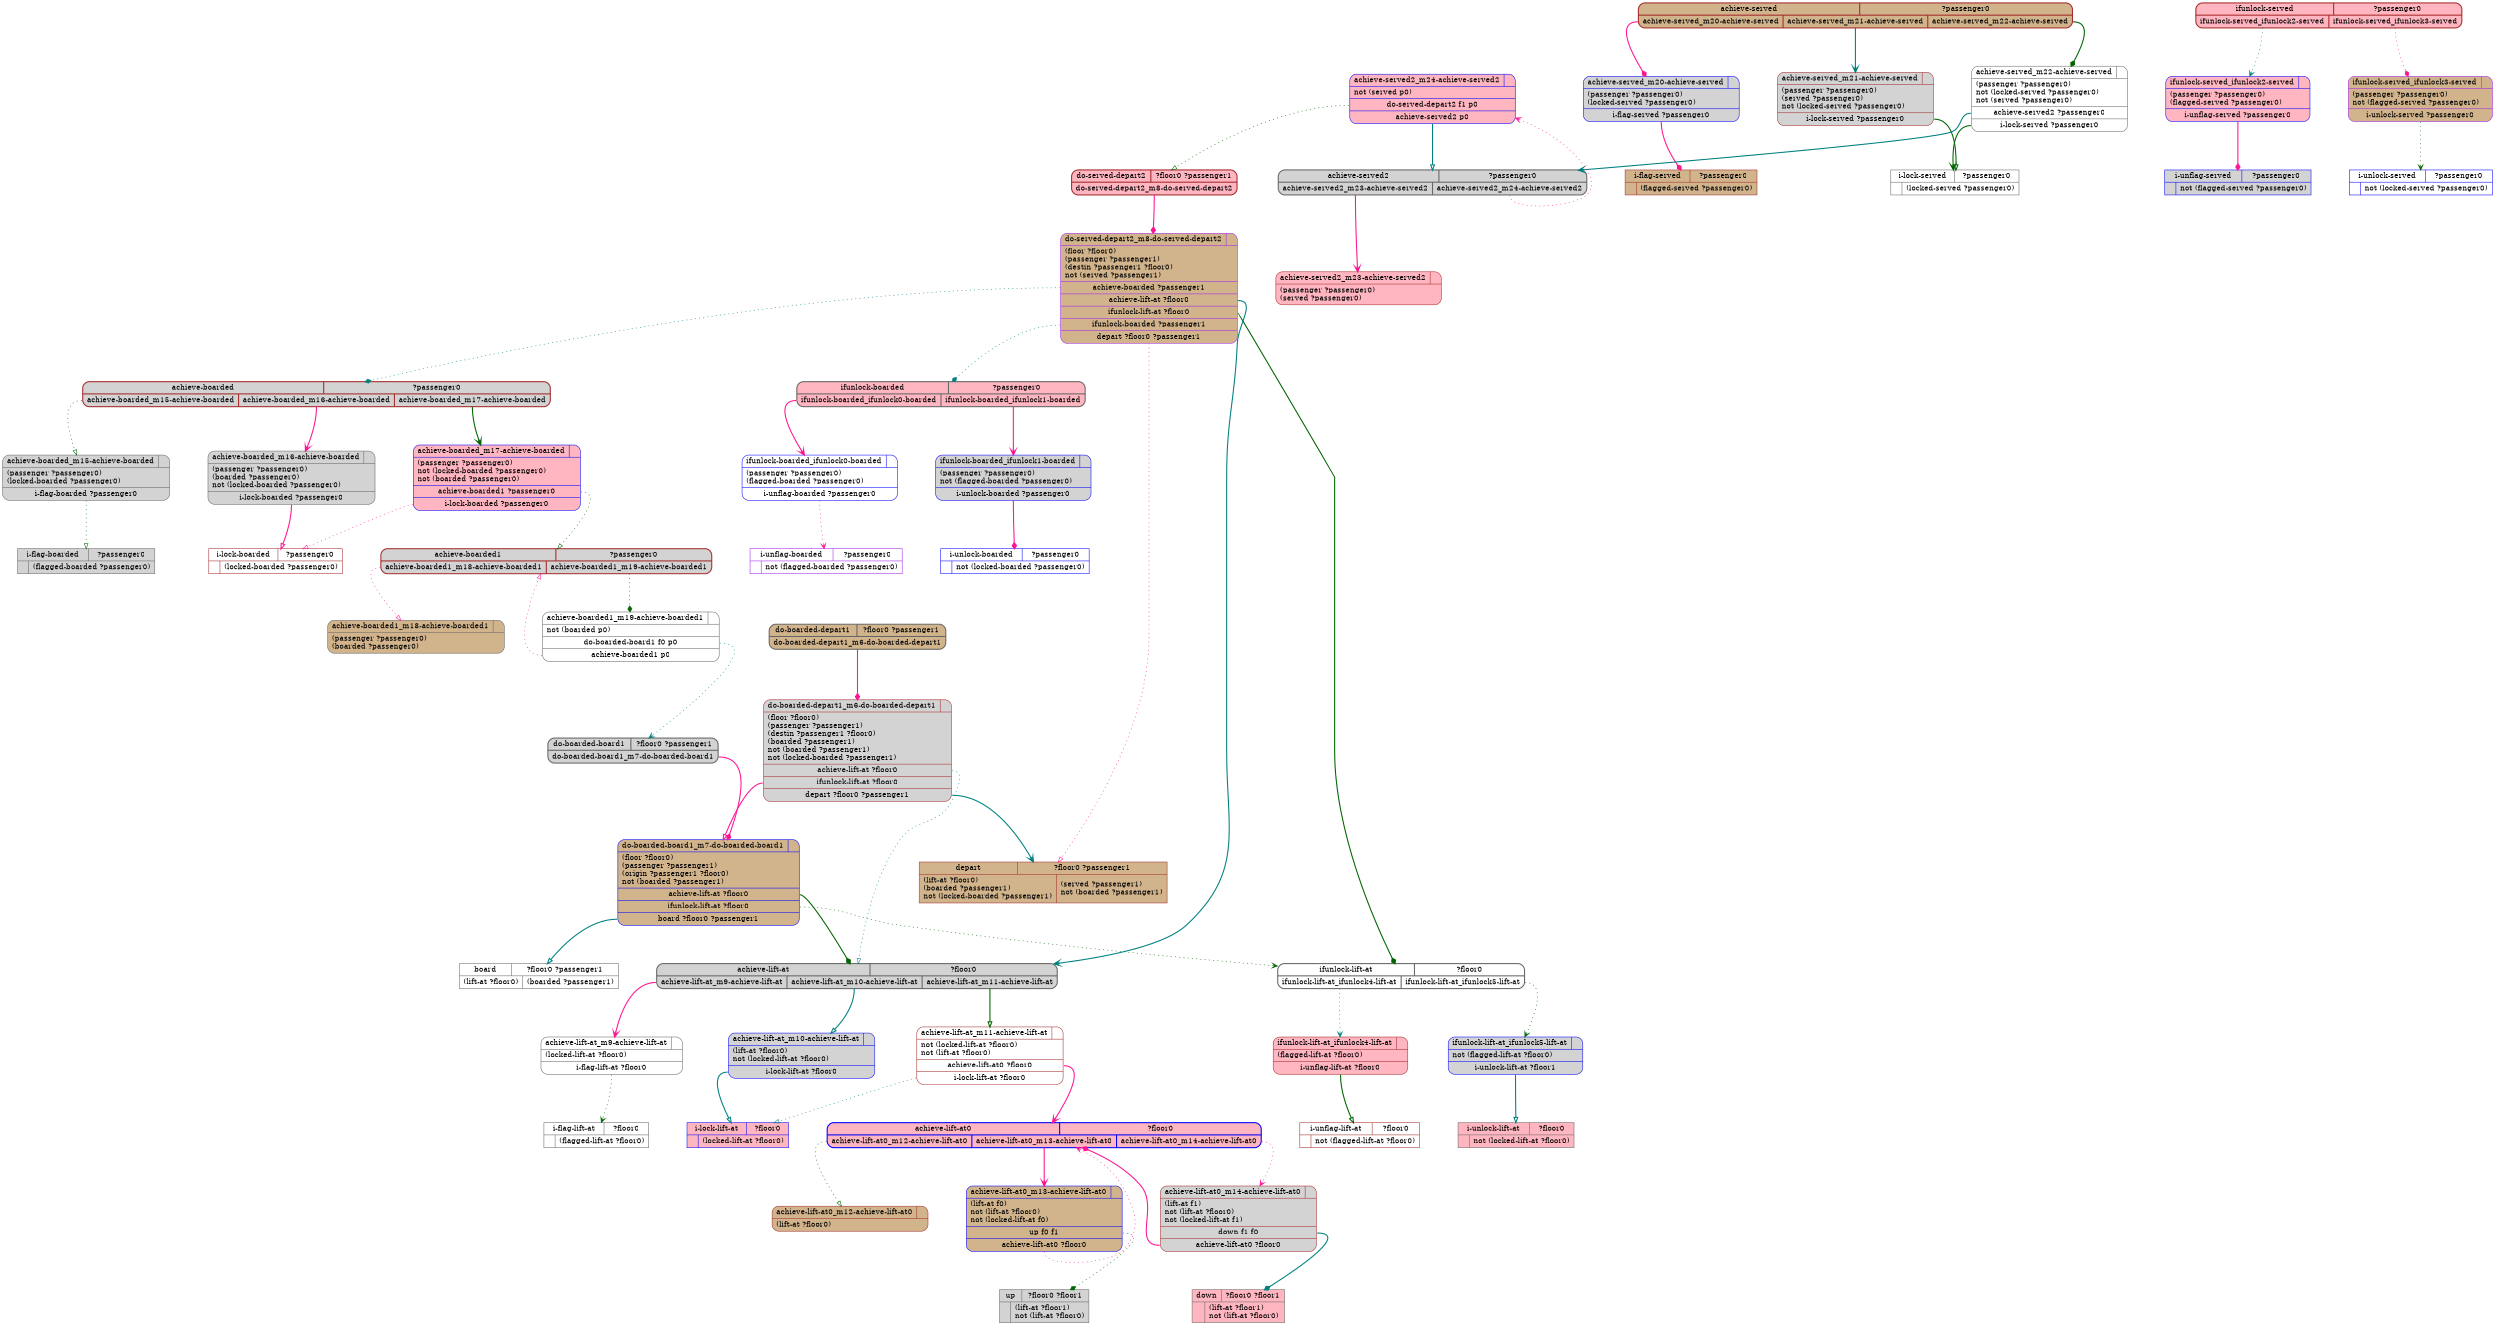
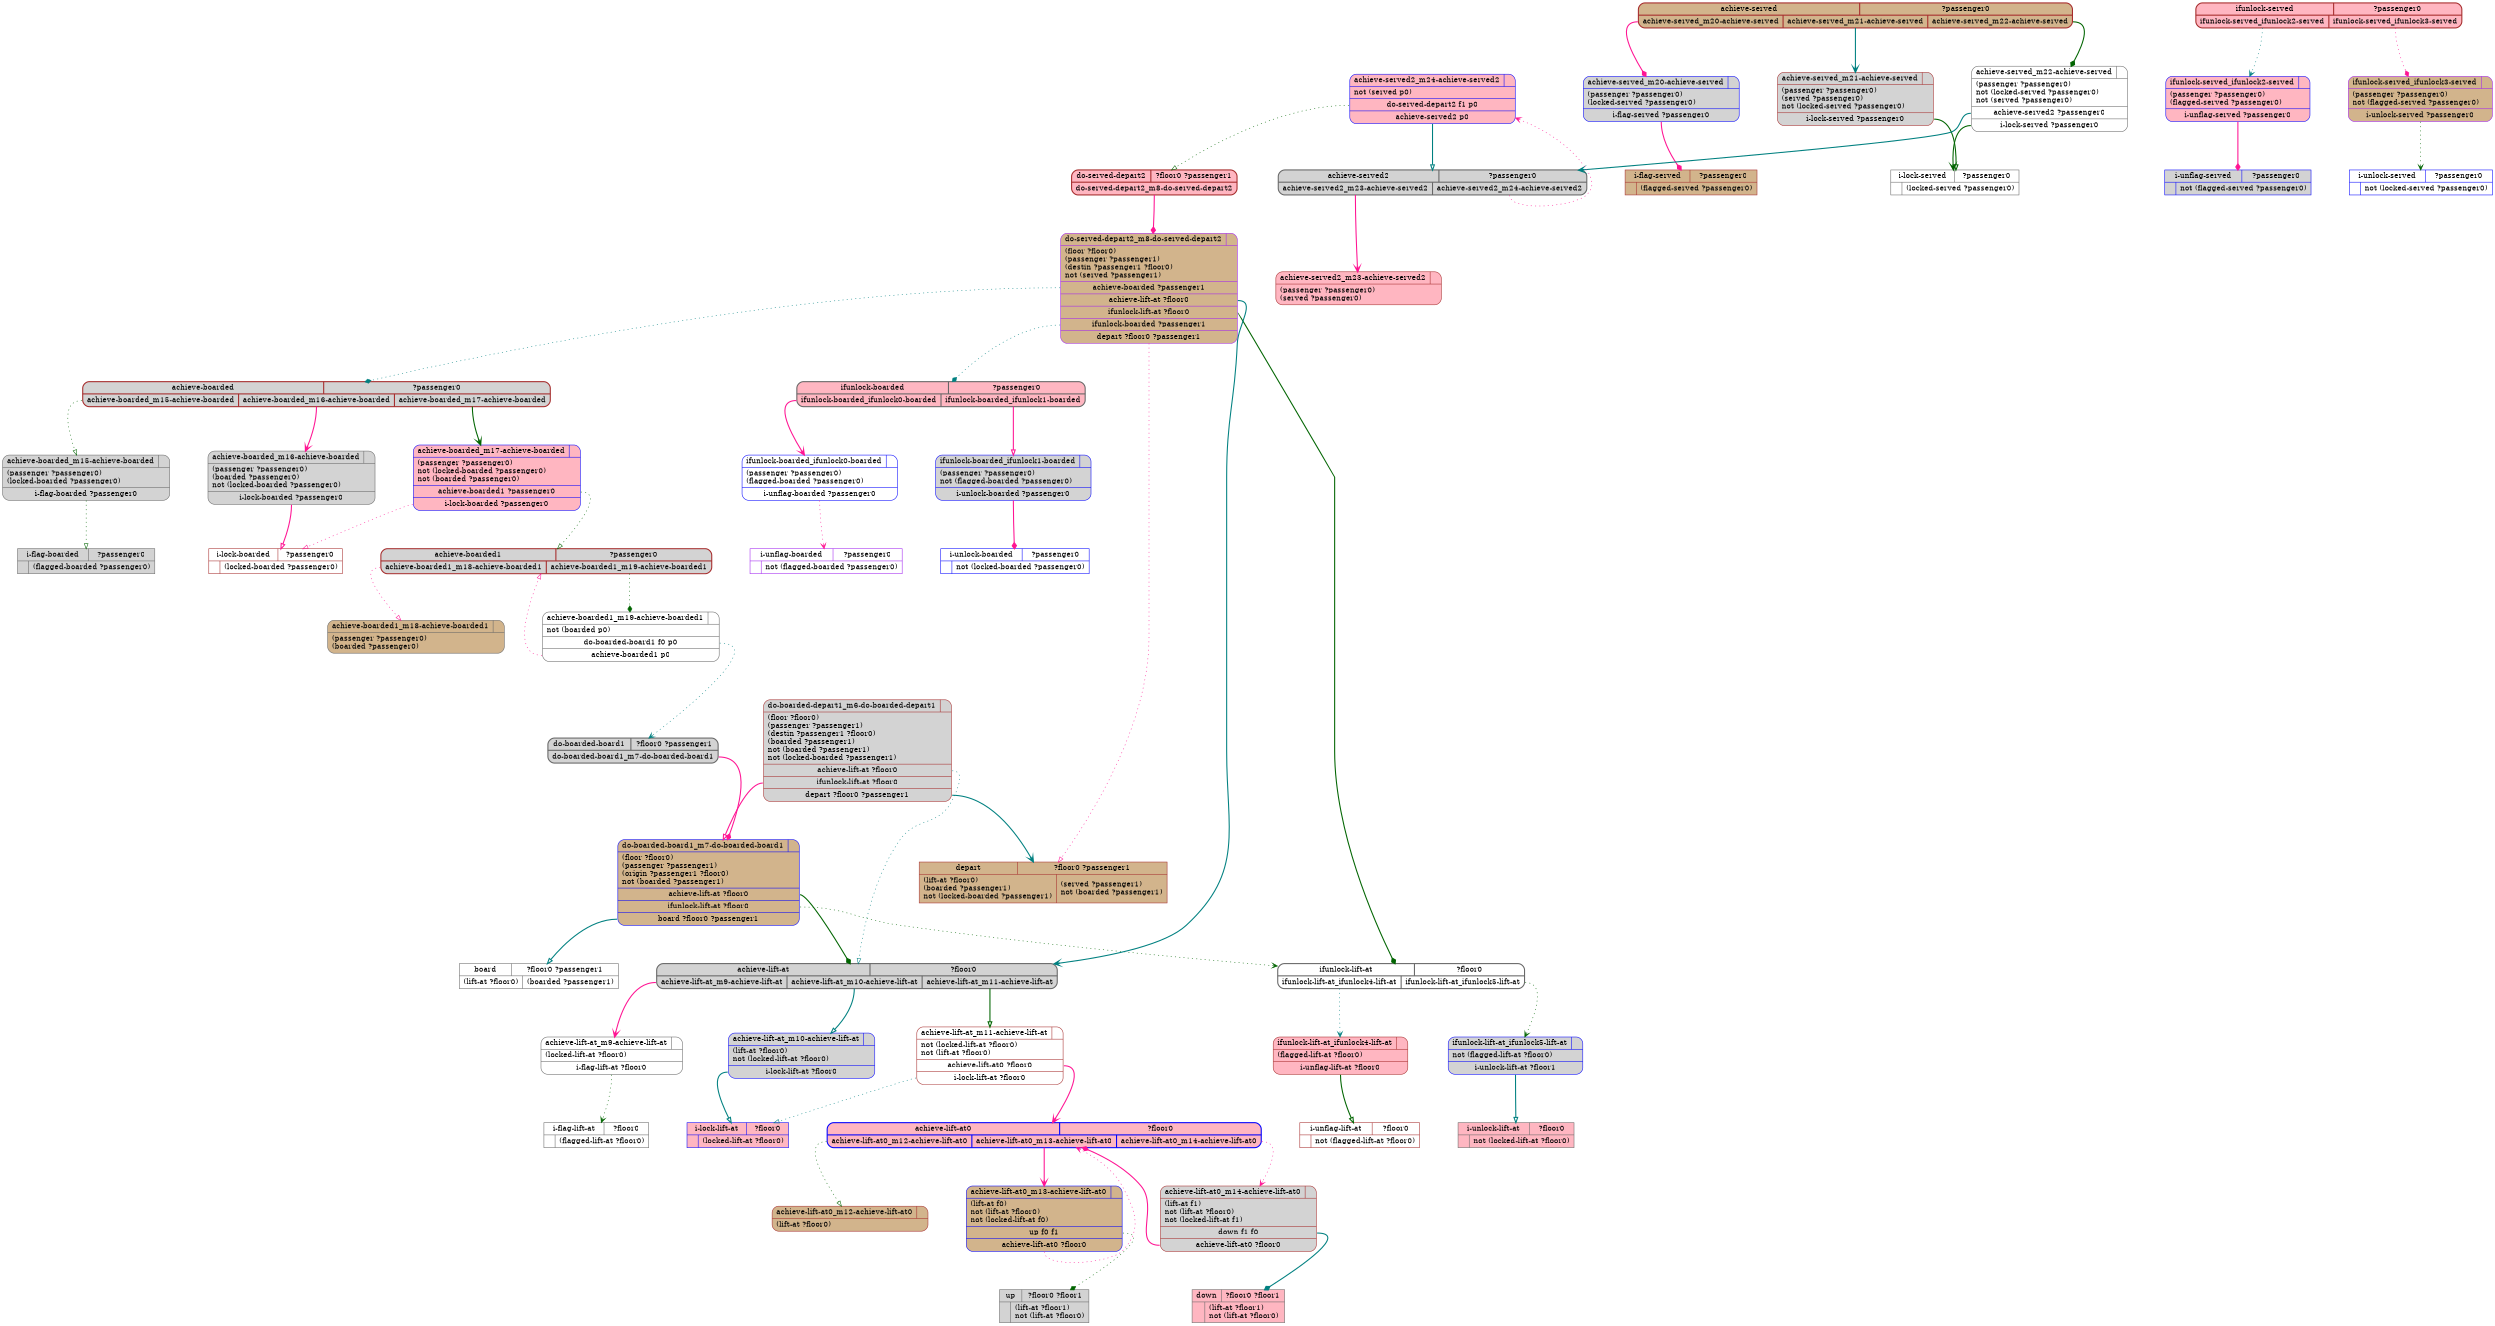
(1013, 428) -> (1013, 428)
(857, 637) -> none
